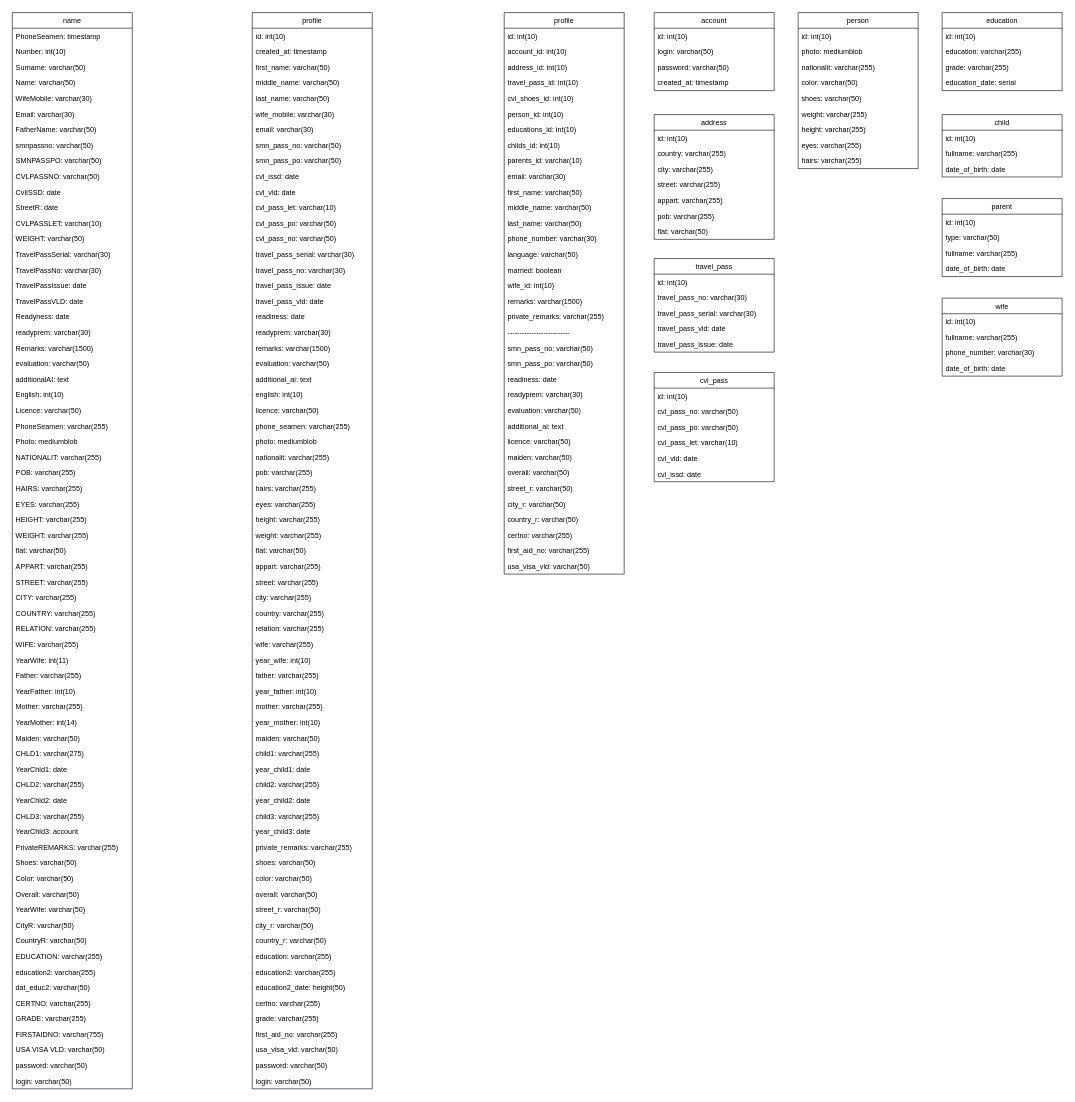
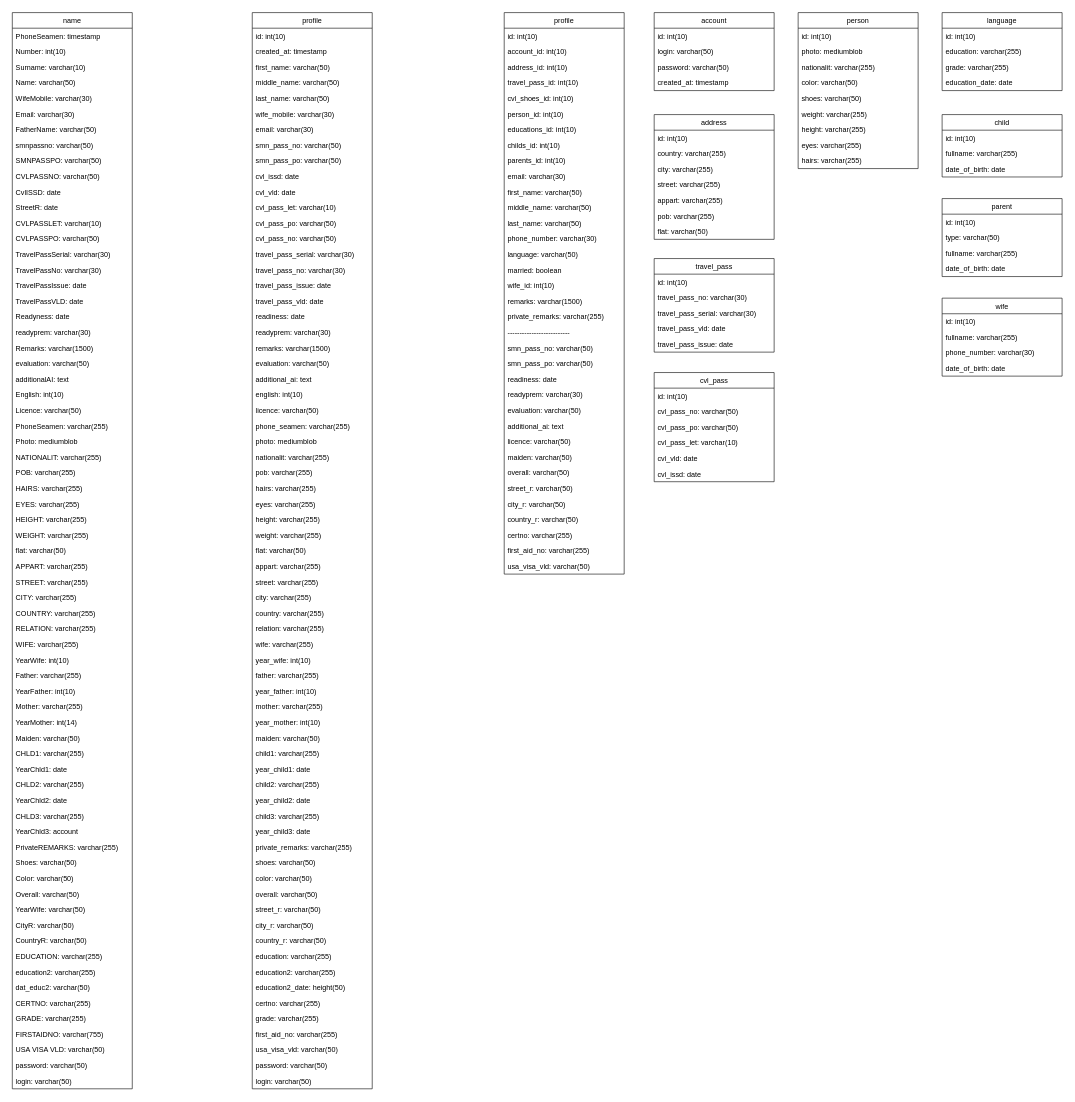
(1002, 20) -> (1002, 20)
(54, 67) -> (54, 67)
(985, 83) -> (983, 83)
(551, 161) -> (542, 161)
(52, 239) -> (58, 239)
(46, 660) -> (46, 660)
(52, 754) -> (52, 754)
